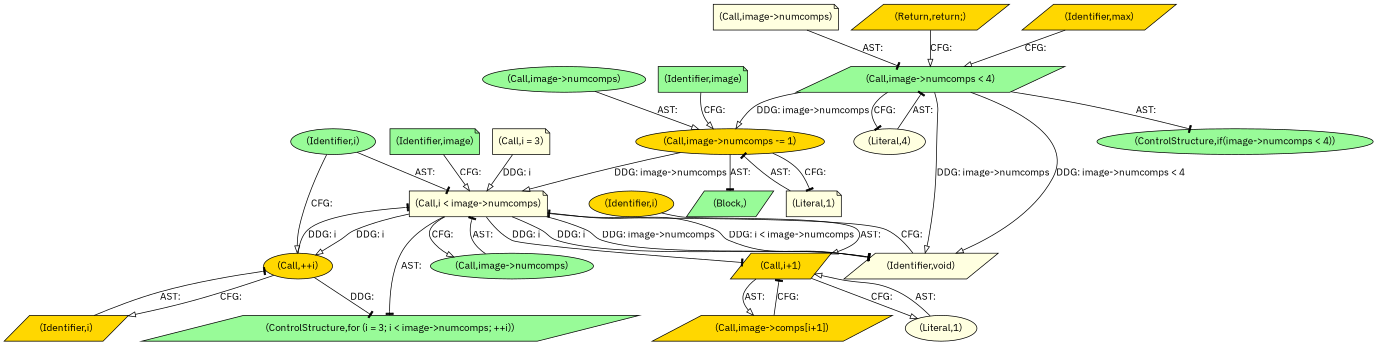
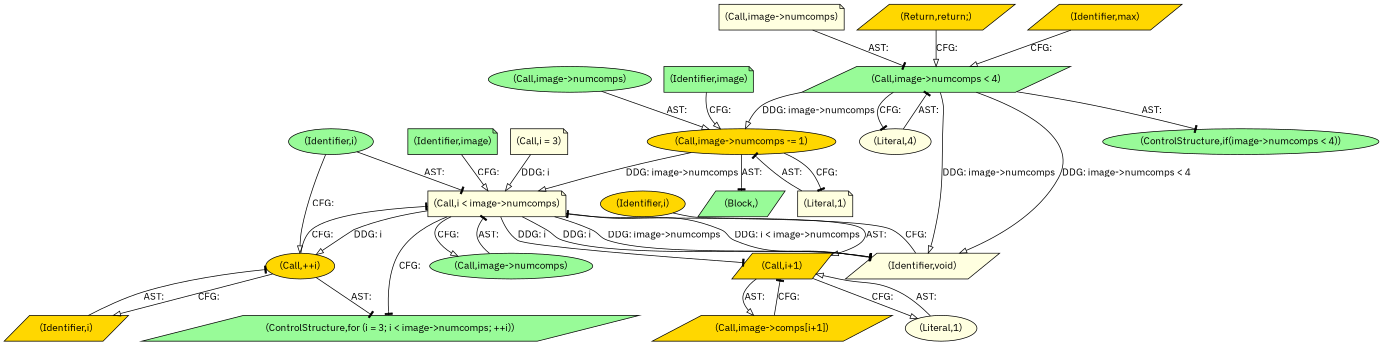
(322, 235) -> (324, 235)
(413, 266) -> (411, 266)
(364, 297) -> (362, 297)
